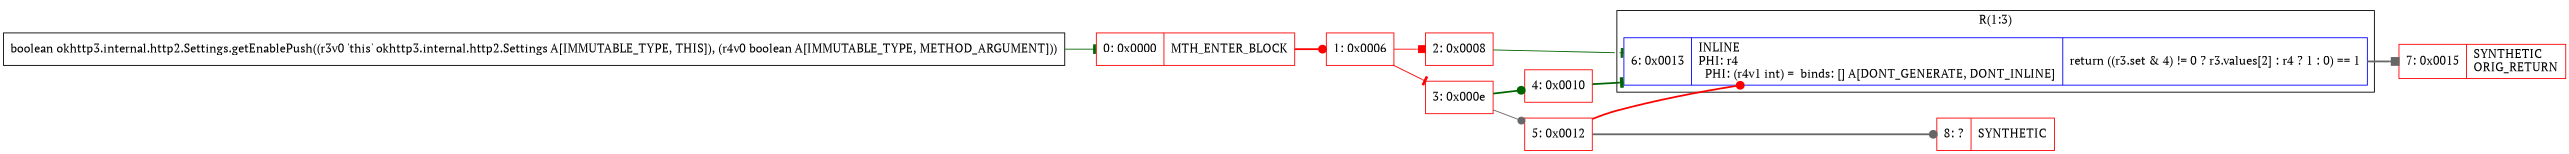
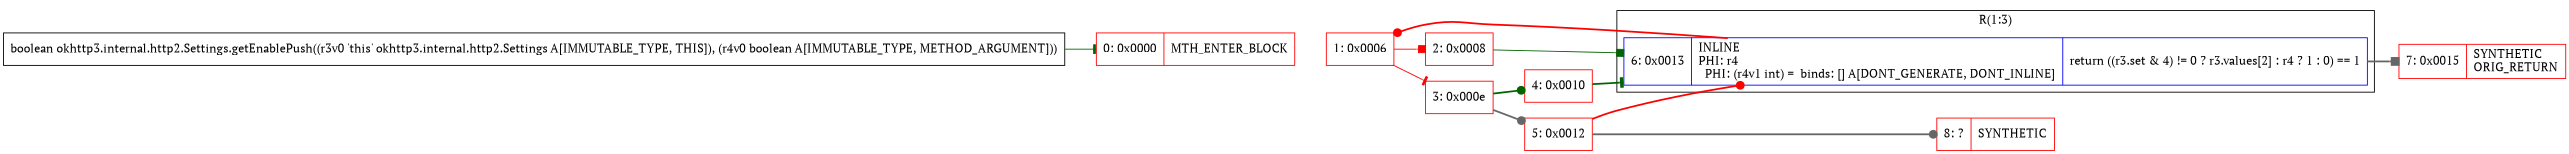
(1307, 49) -> (1564, 28)
(1554, 51) -> (1554, 51)
(1506, 115) -> (1506, 115)
